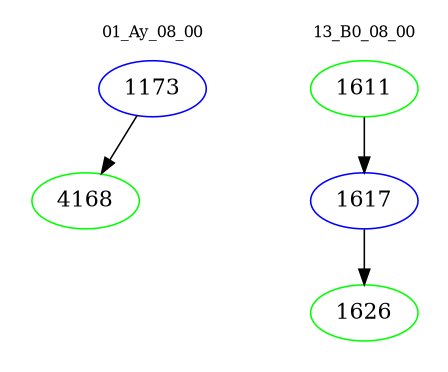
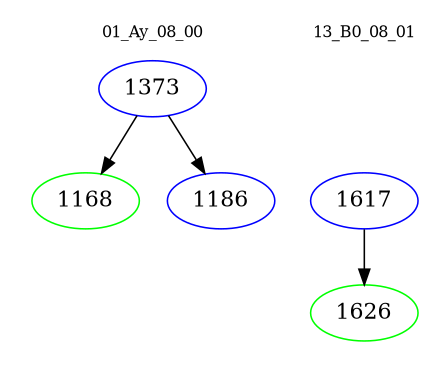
(364, 33) -> (364, 33)
(153, 89) -> (153, 89)
(364, 89) -> none
(86, 201) -> (86, 201)
none -> (221, 201)
